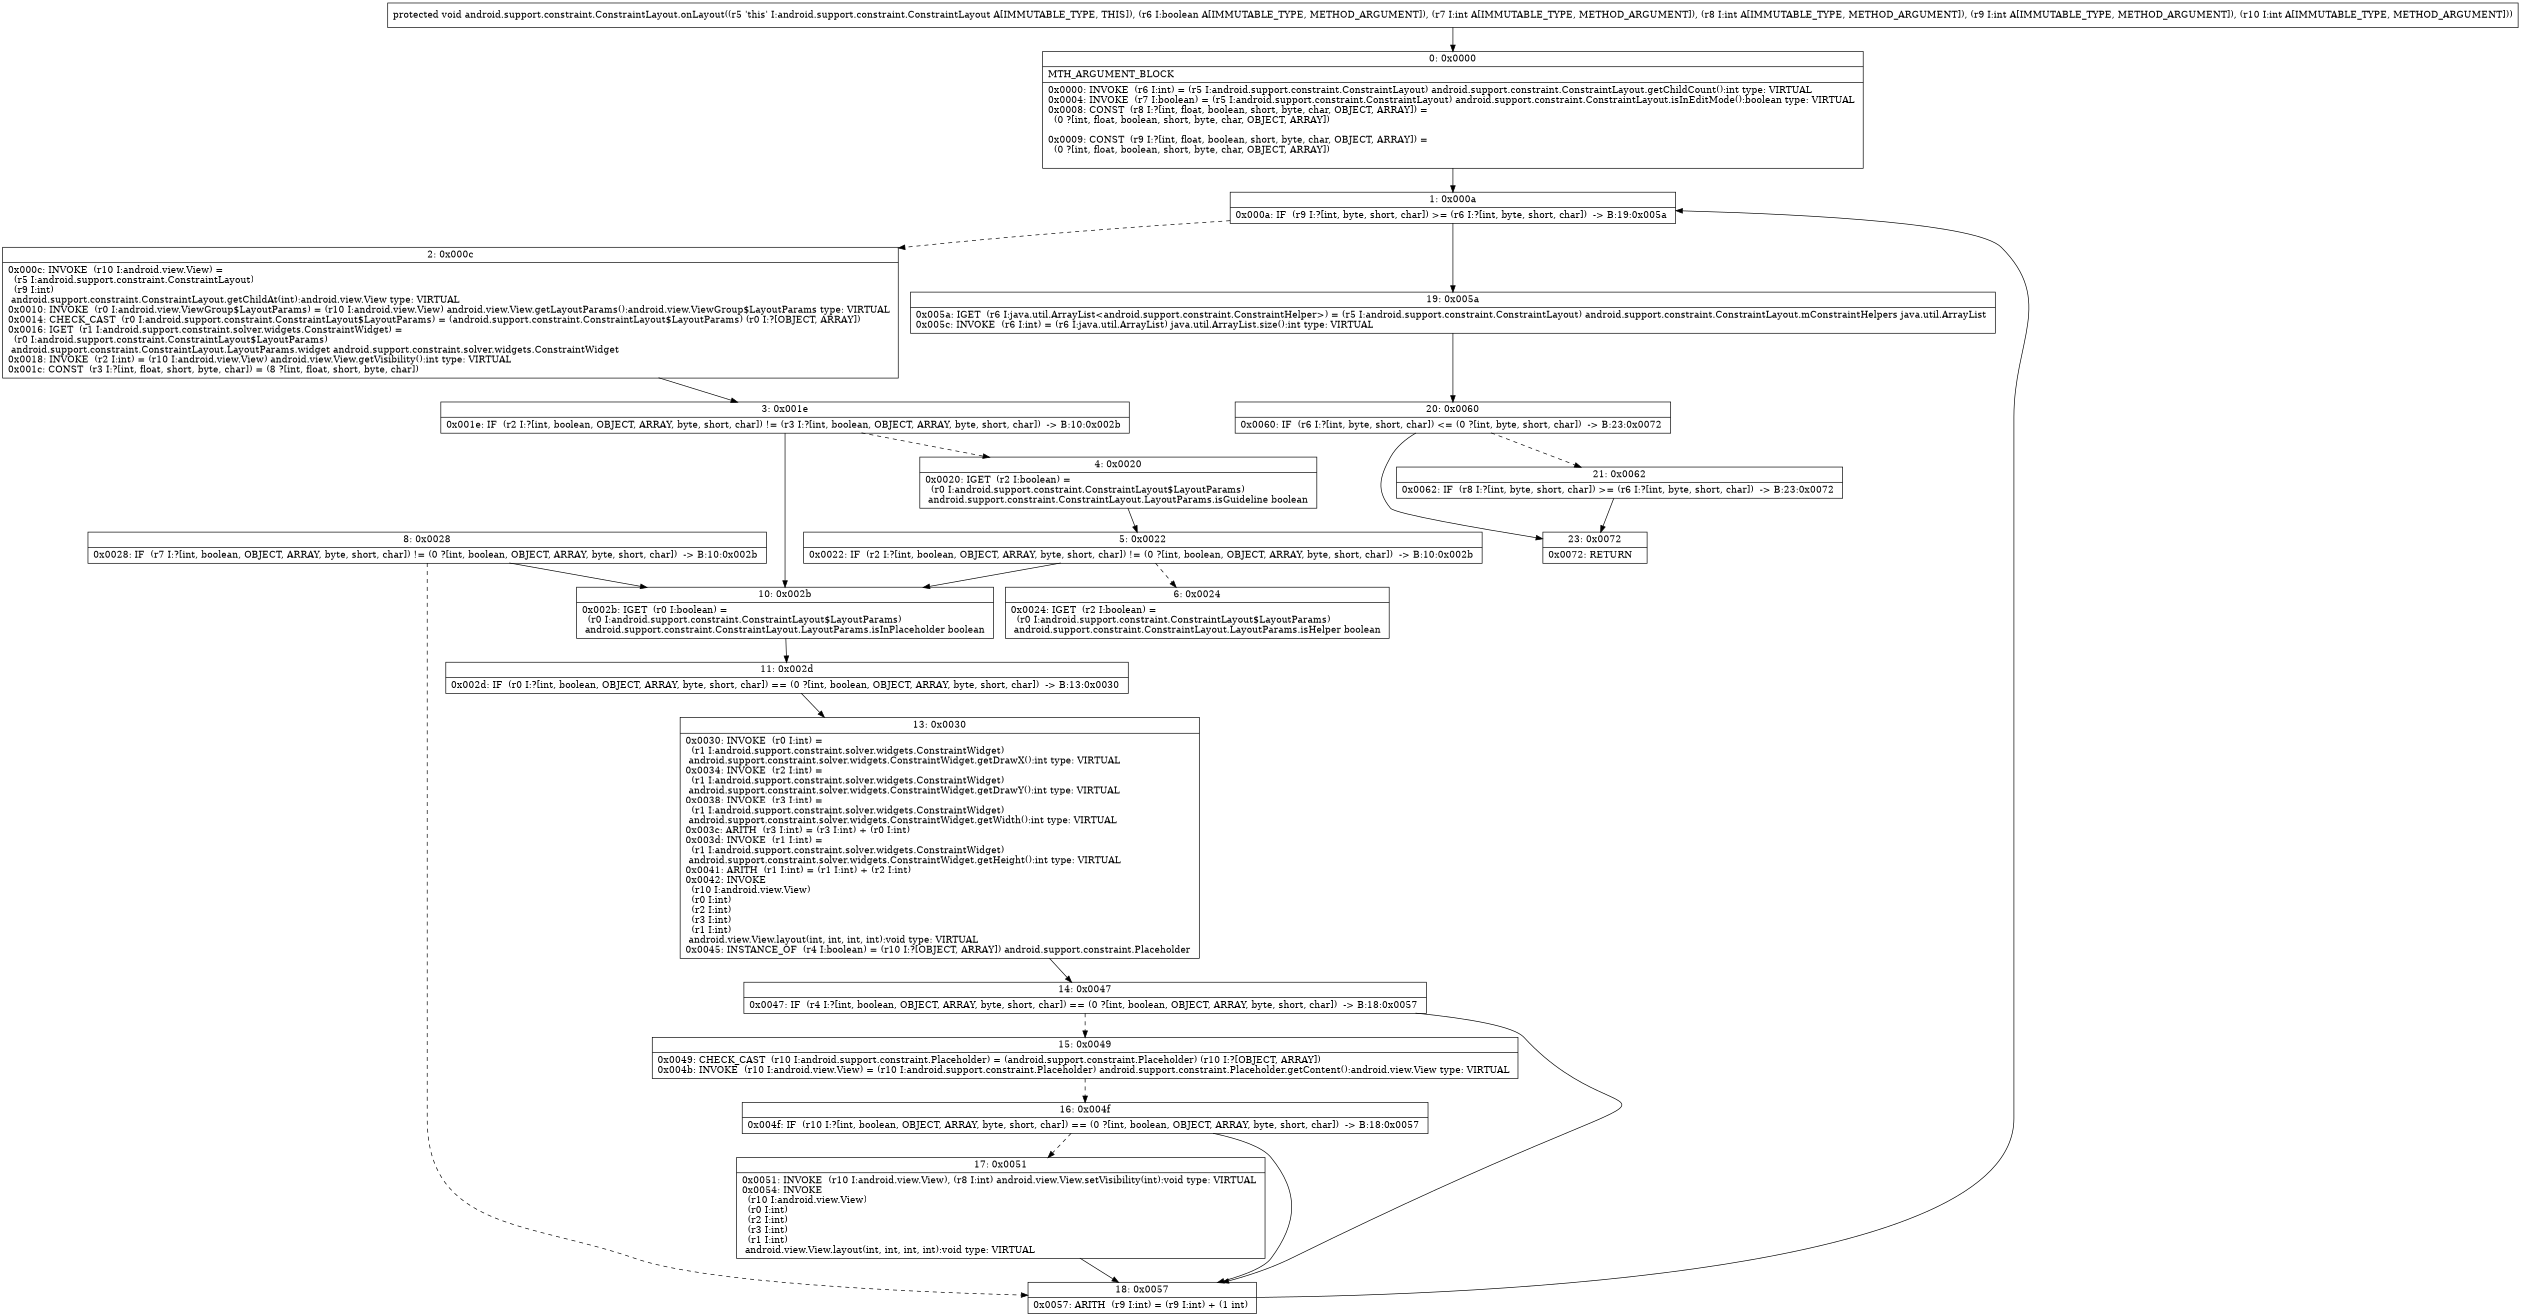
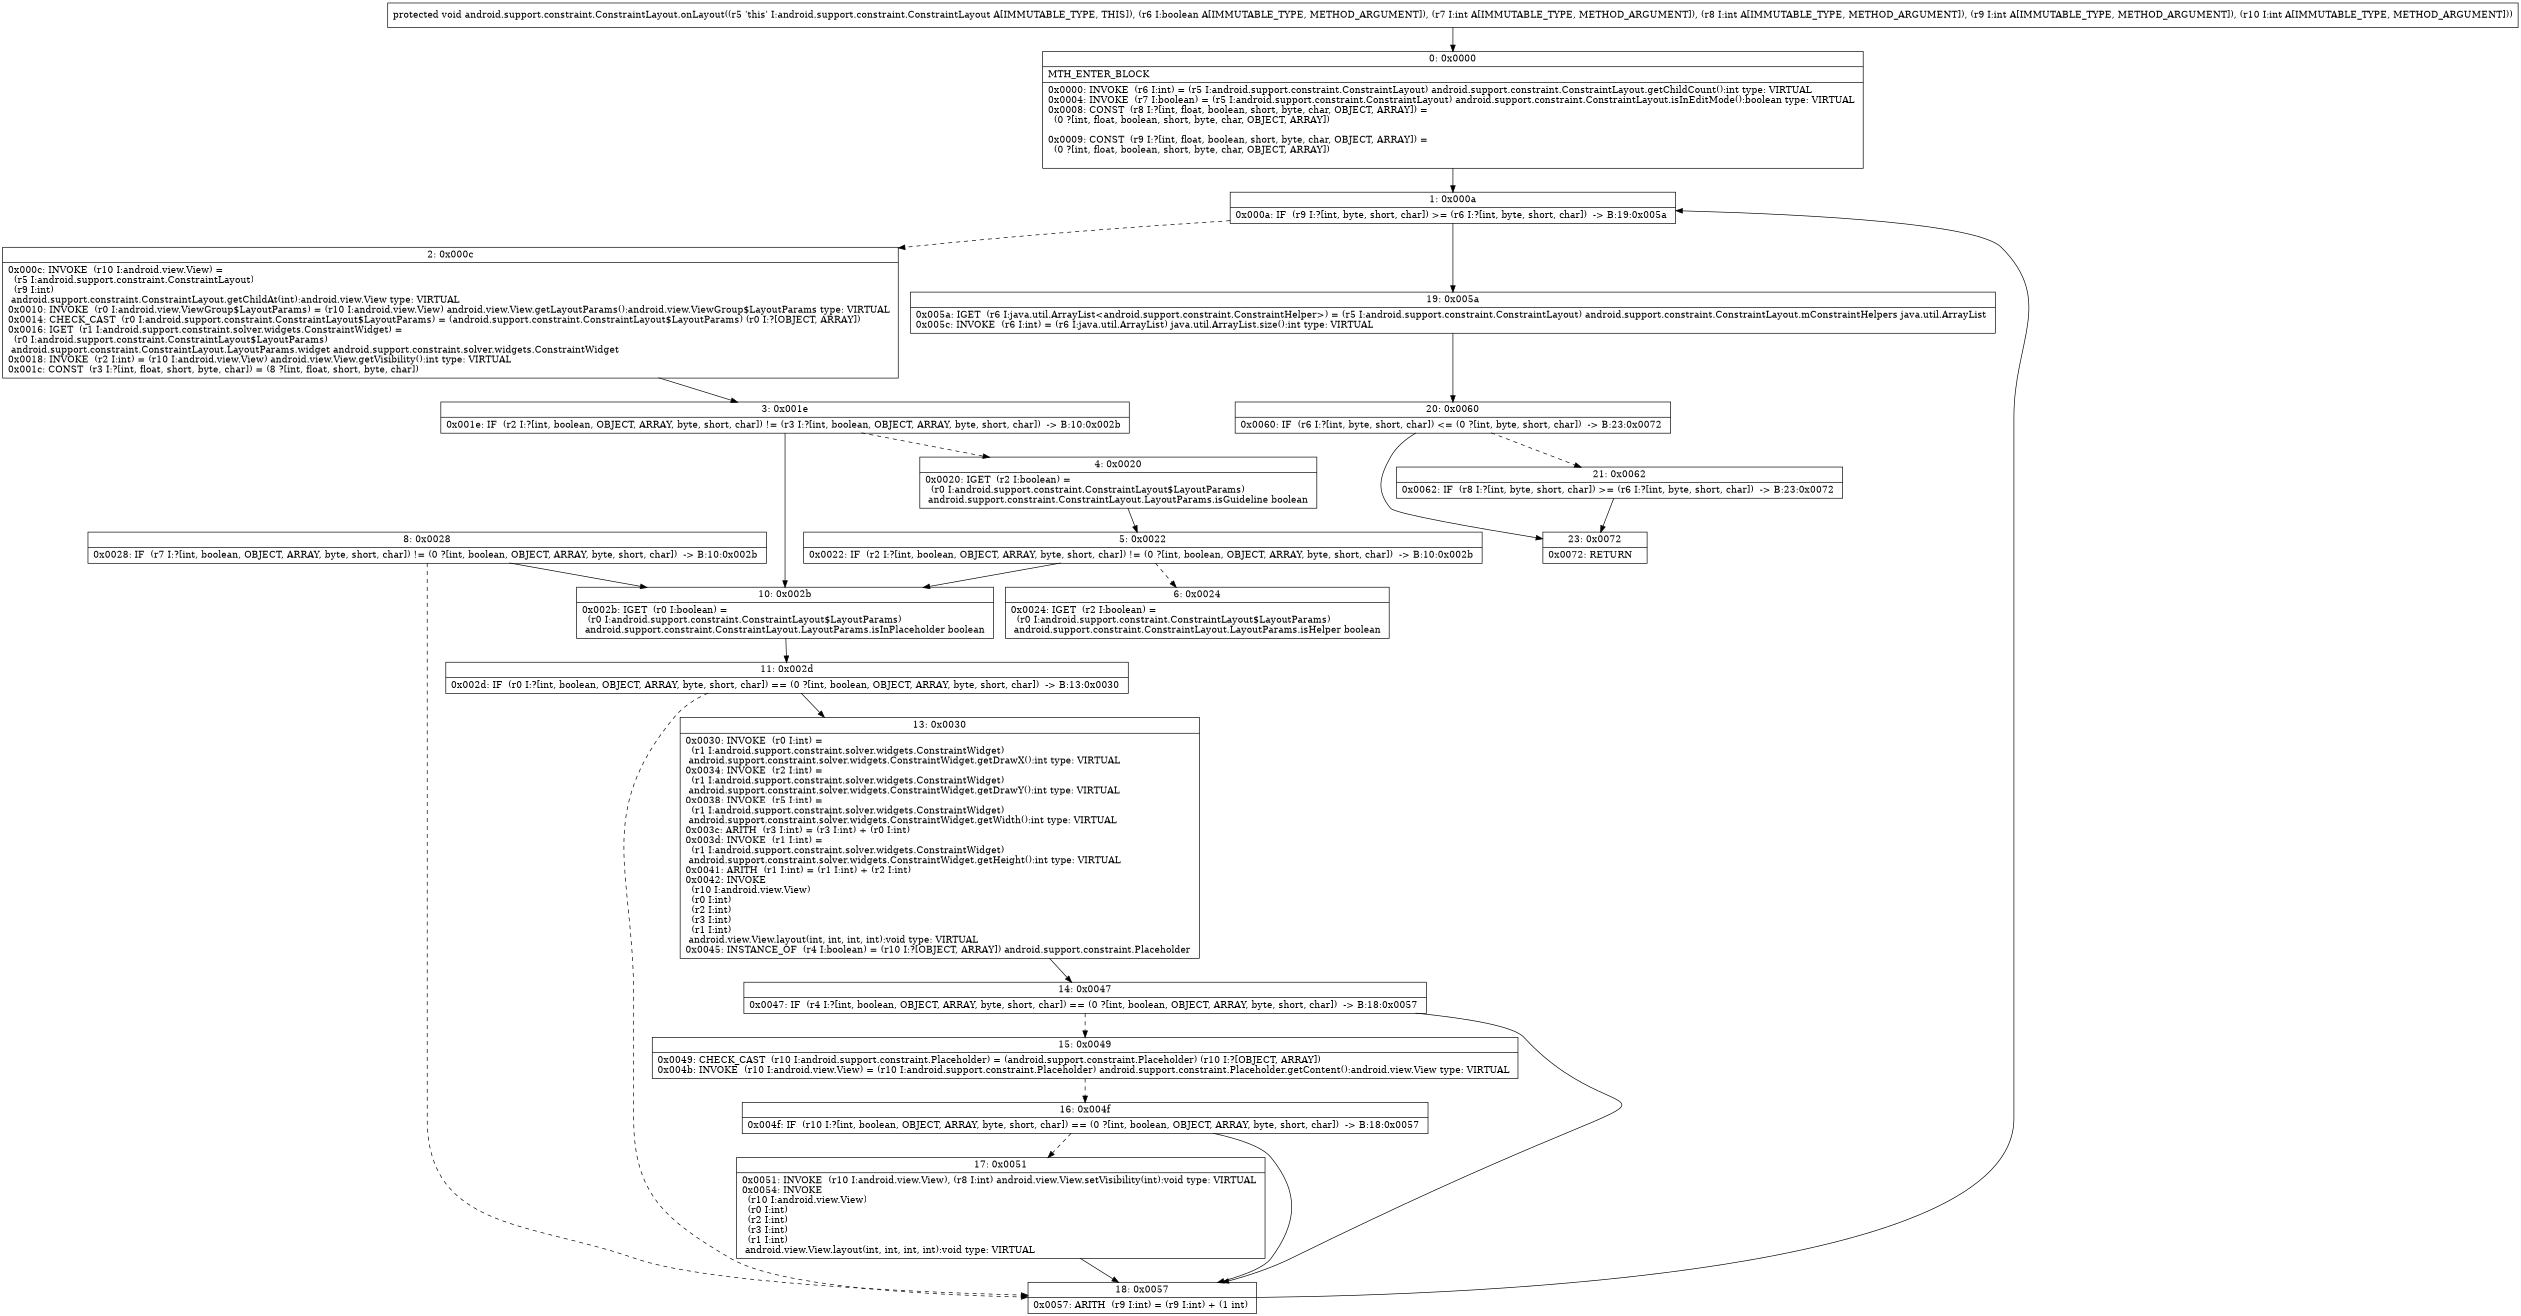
(1111, 74) -> (1099, 74)
(756, 801) -> (756, 801)
none -> (634, 1129)
